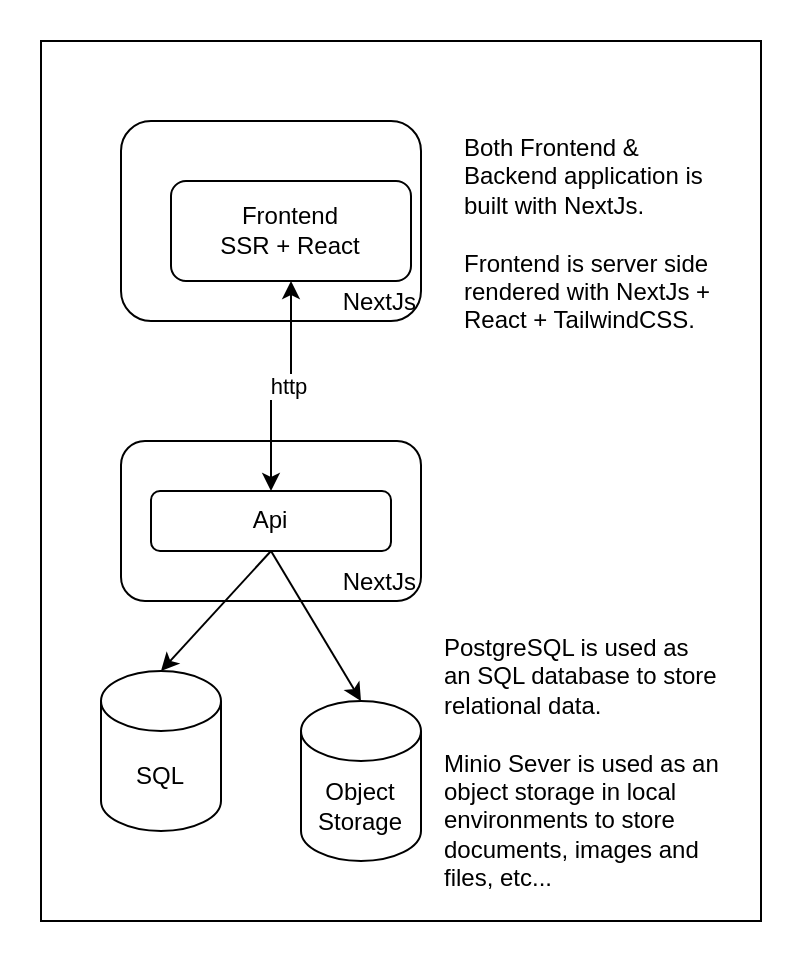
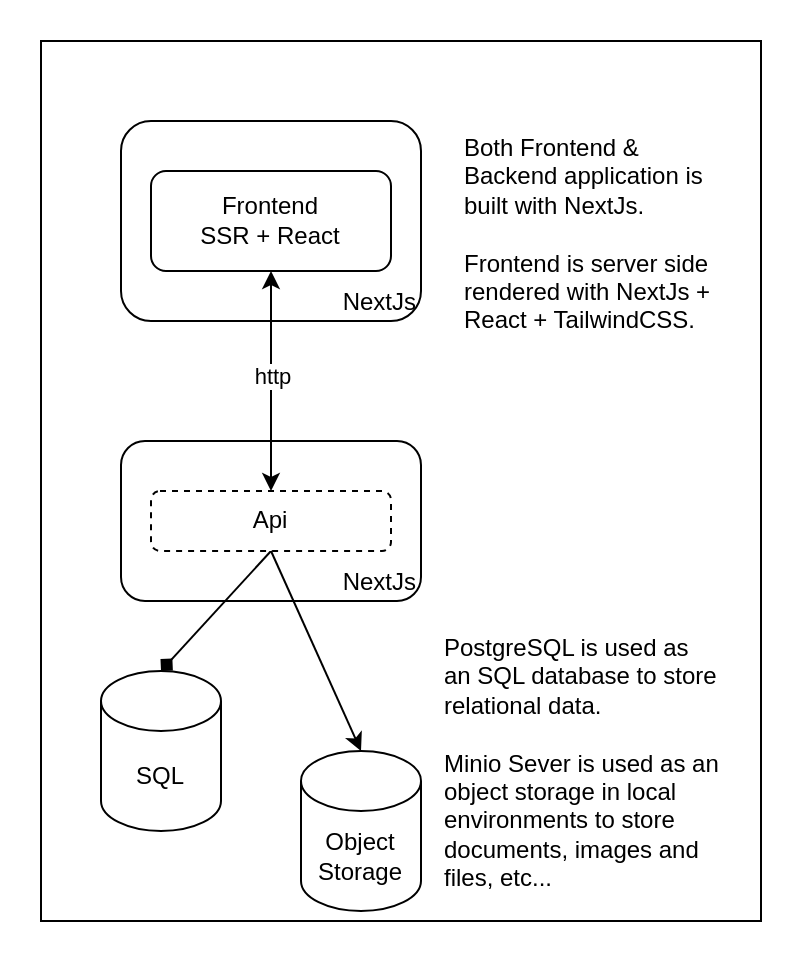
(291, 231) -> (271, 221)
(271, 521) -> (271, 521)
(171, 660) -> (171, 660)
(361, 781) -> (361, 831)
